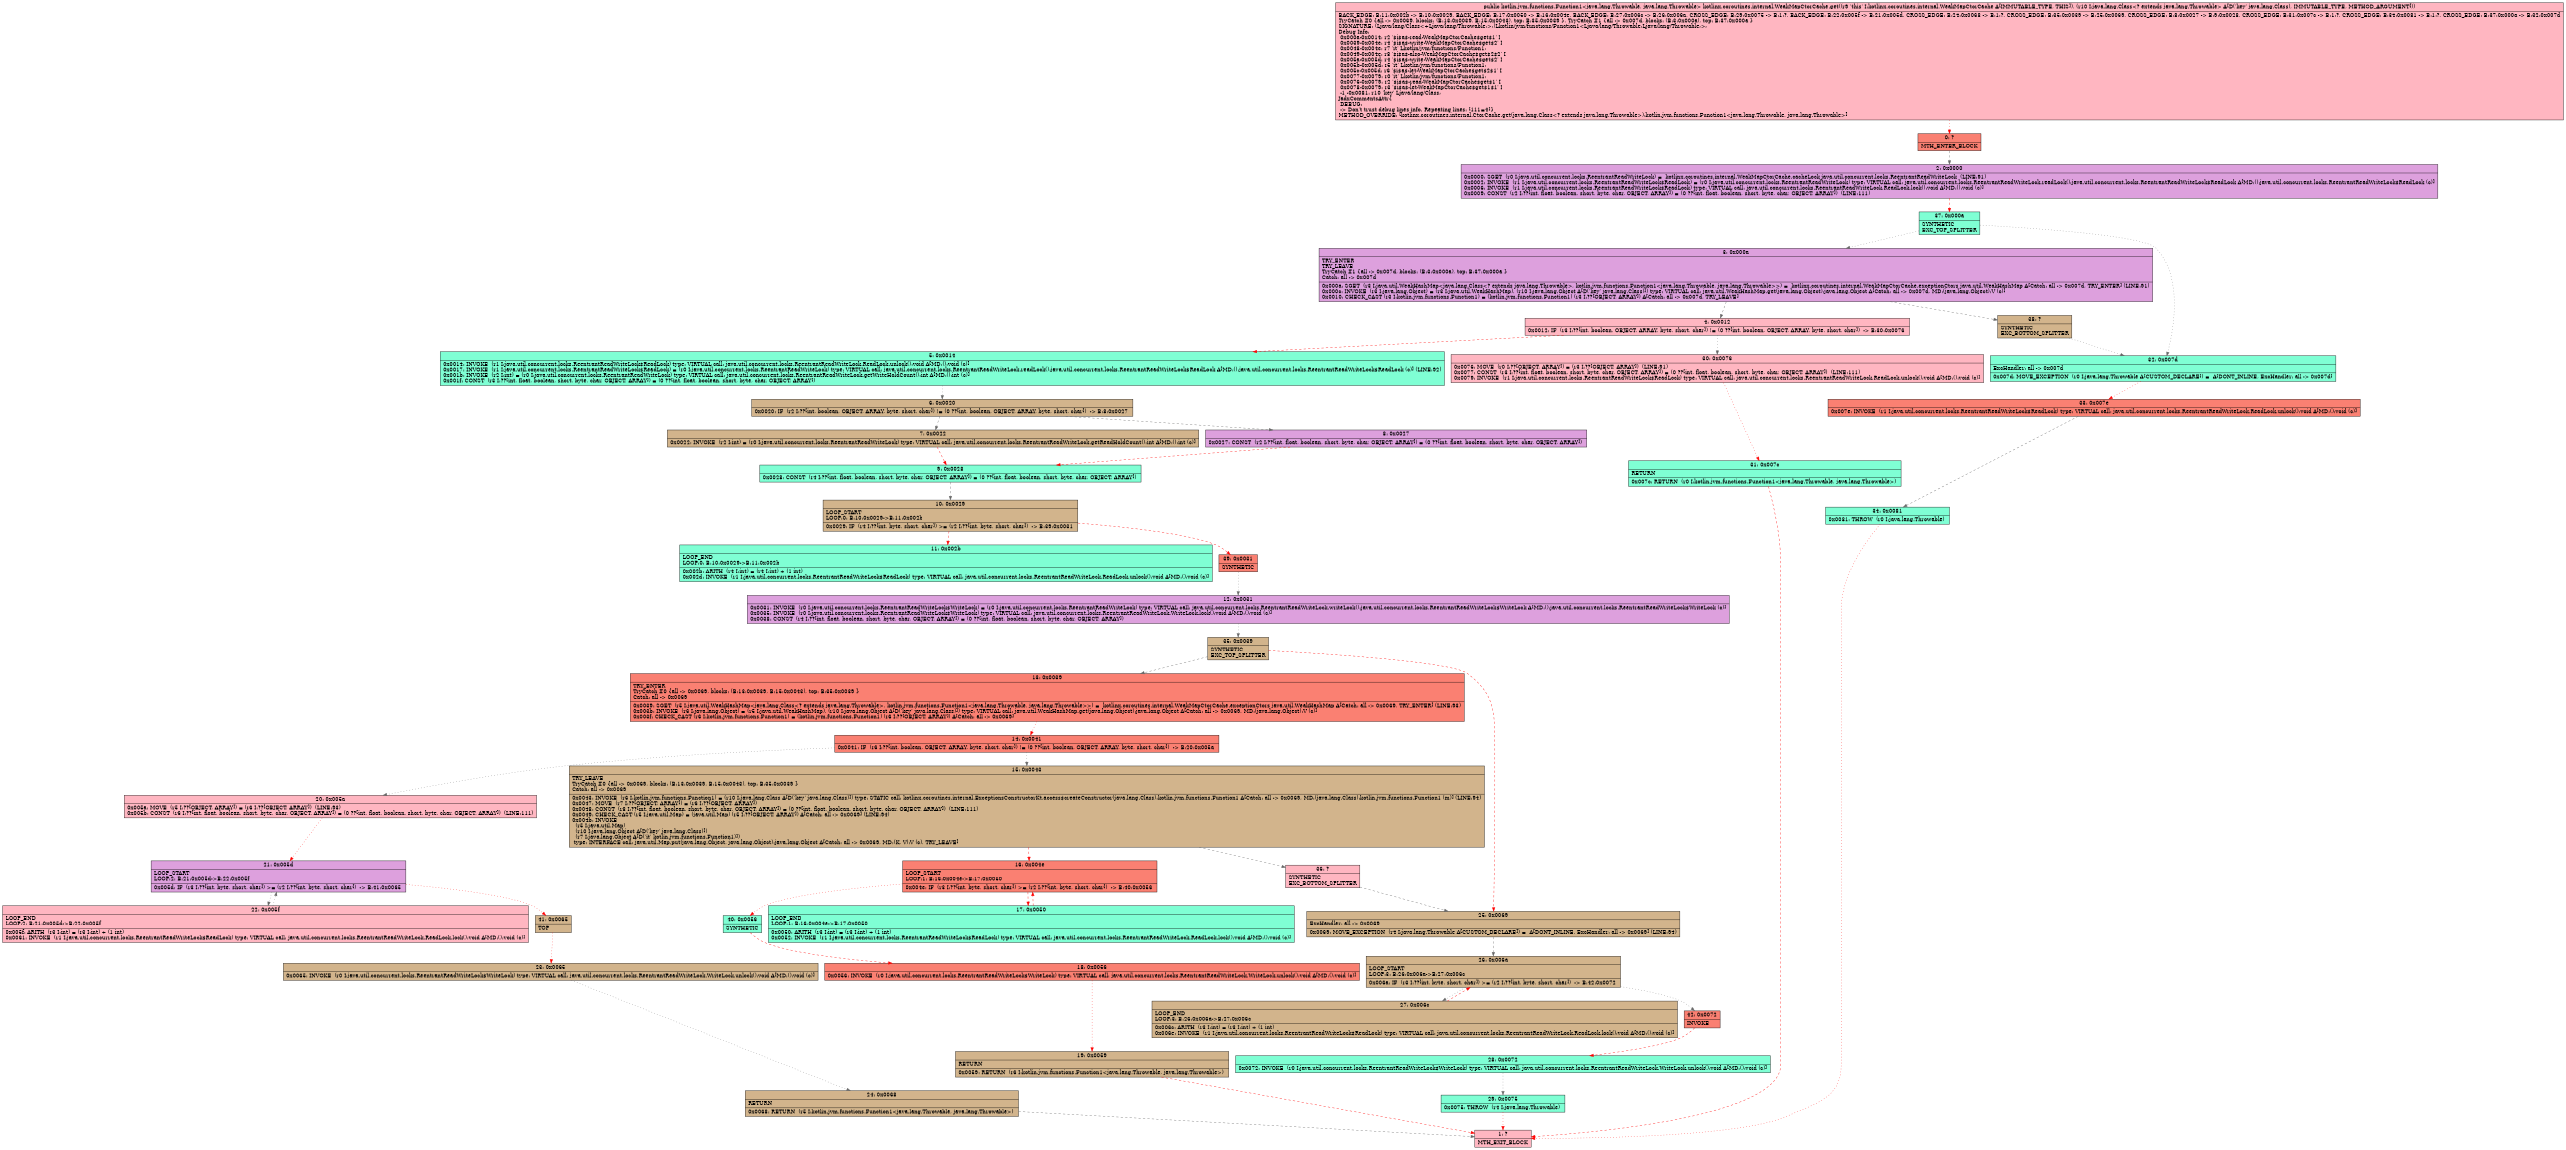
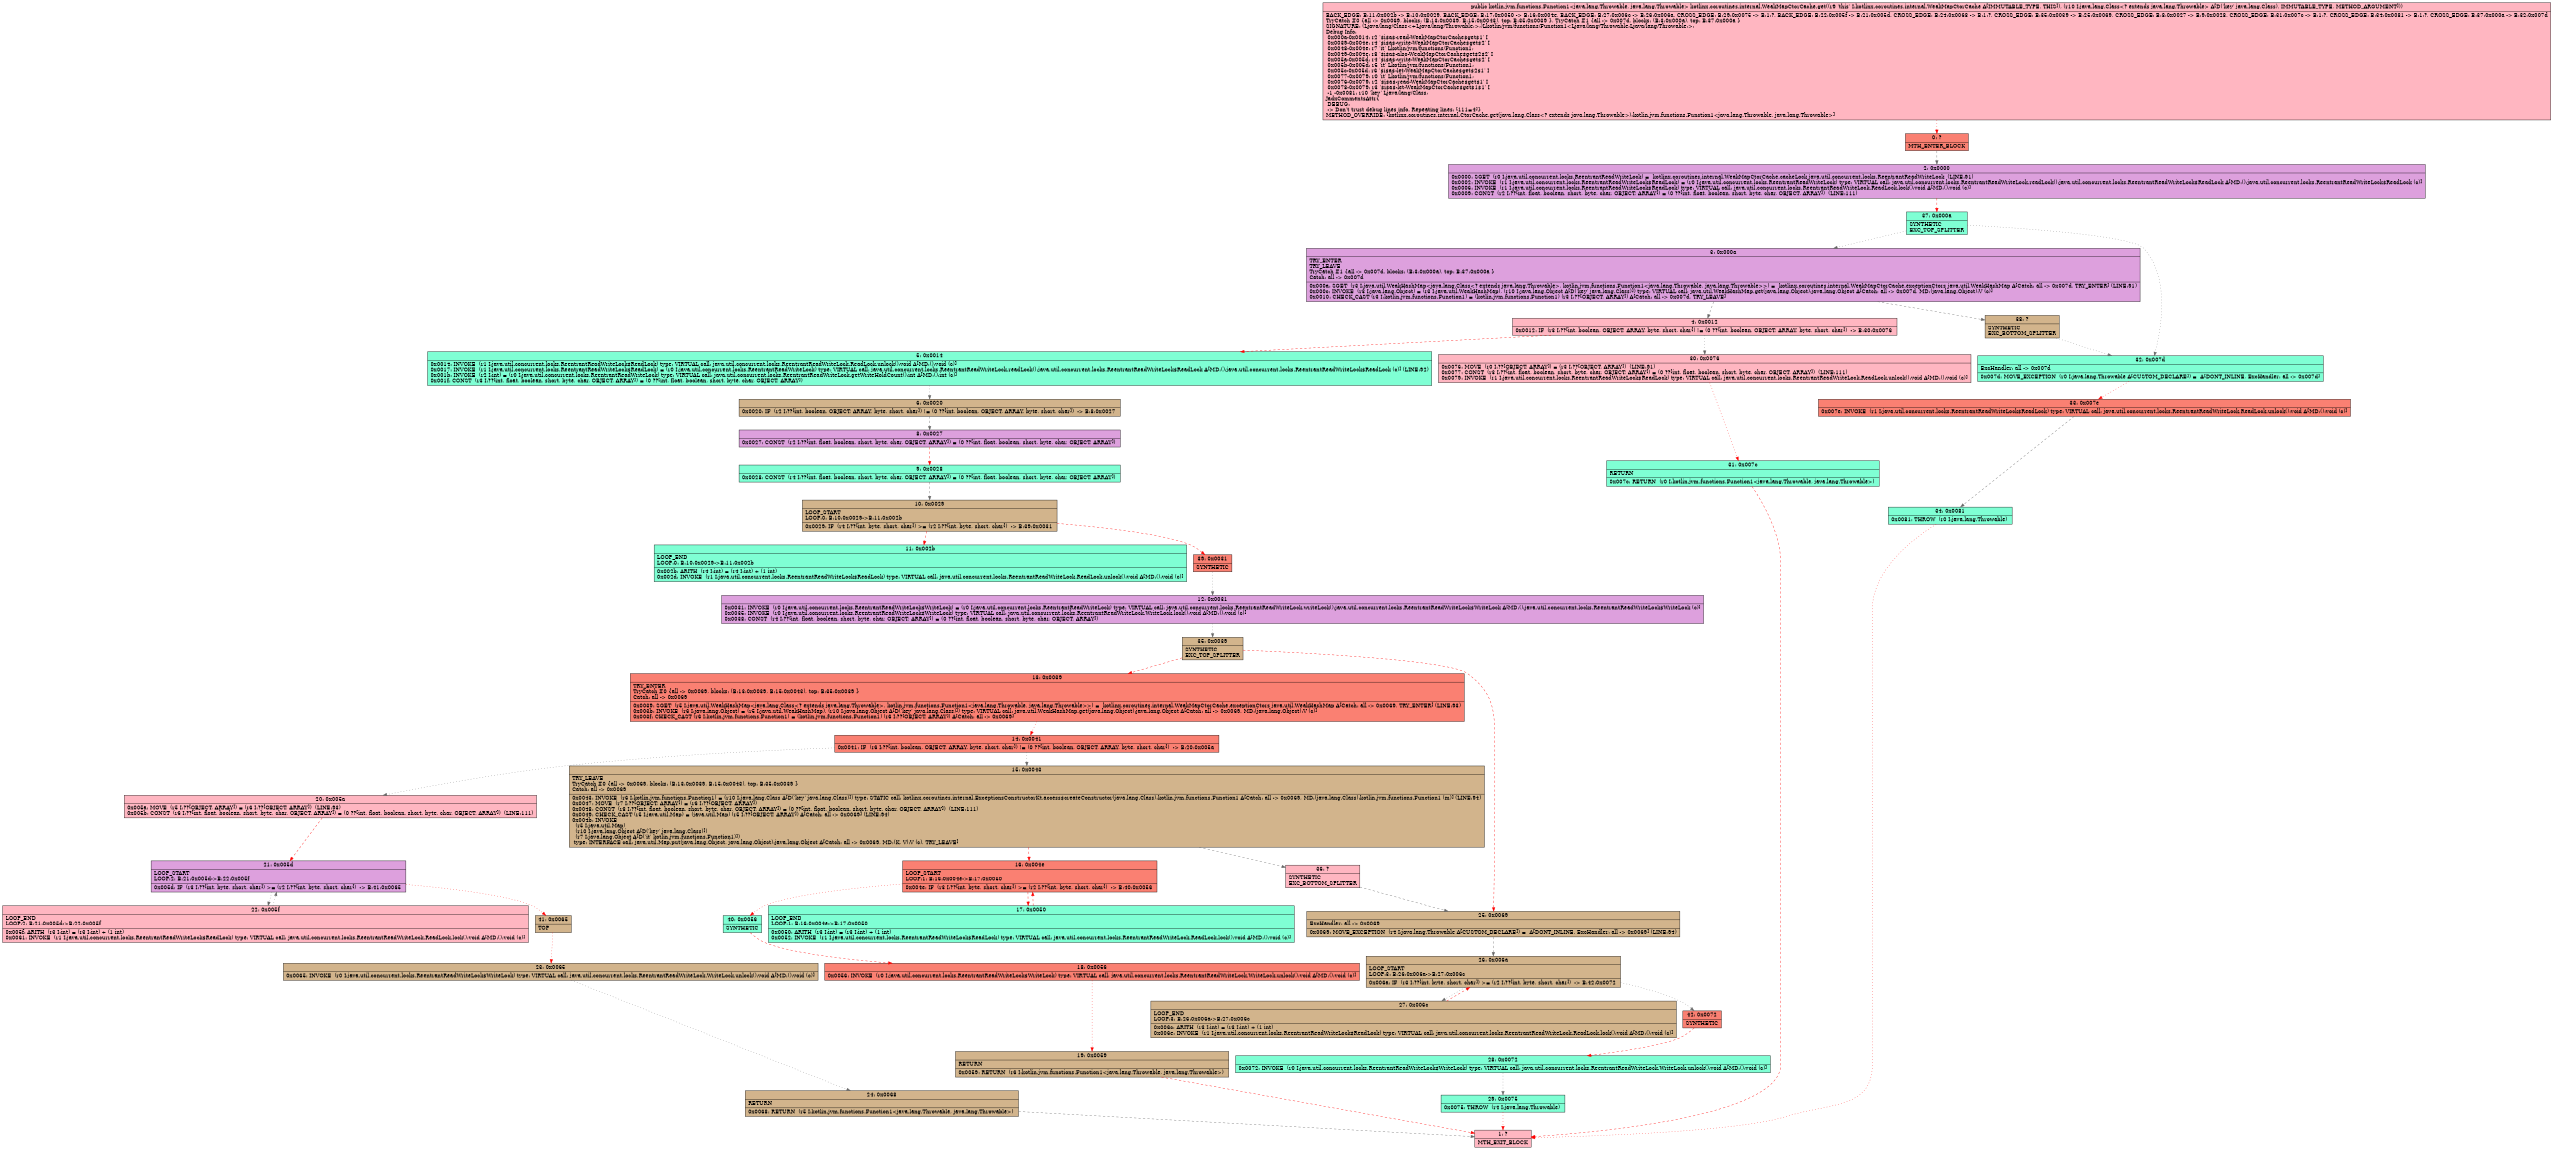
(933, 439) -> none
(1176, 665) -> (1157, 665)
(307, 838) -> (307, 838)
(1698, 1024) -> (1702, 1024)
